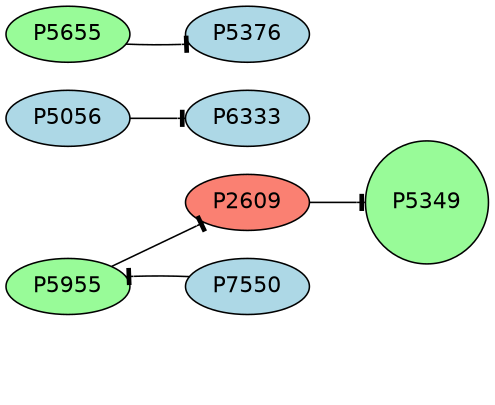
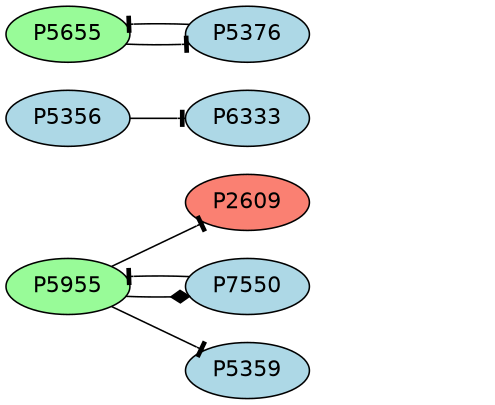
none -> (162, 24)
(68, 118) -> (68, 118)
(427, 202) -> none
none -> (148, 297)
none -> (247, 371)
